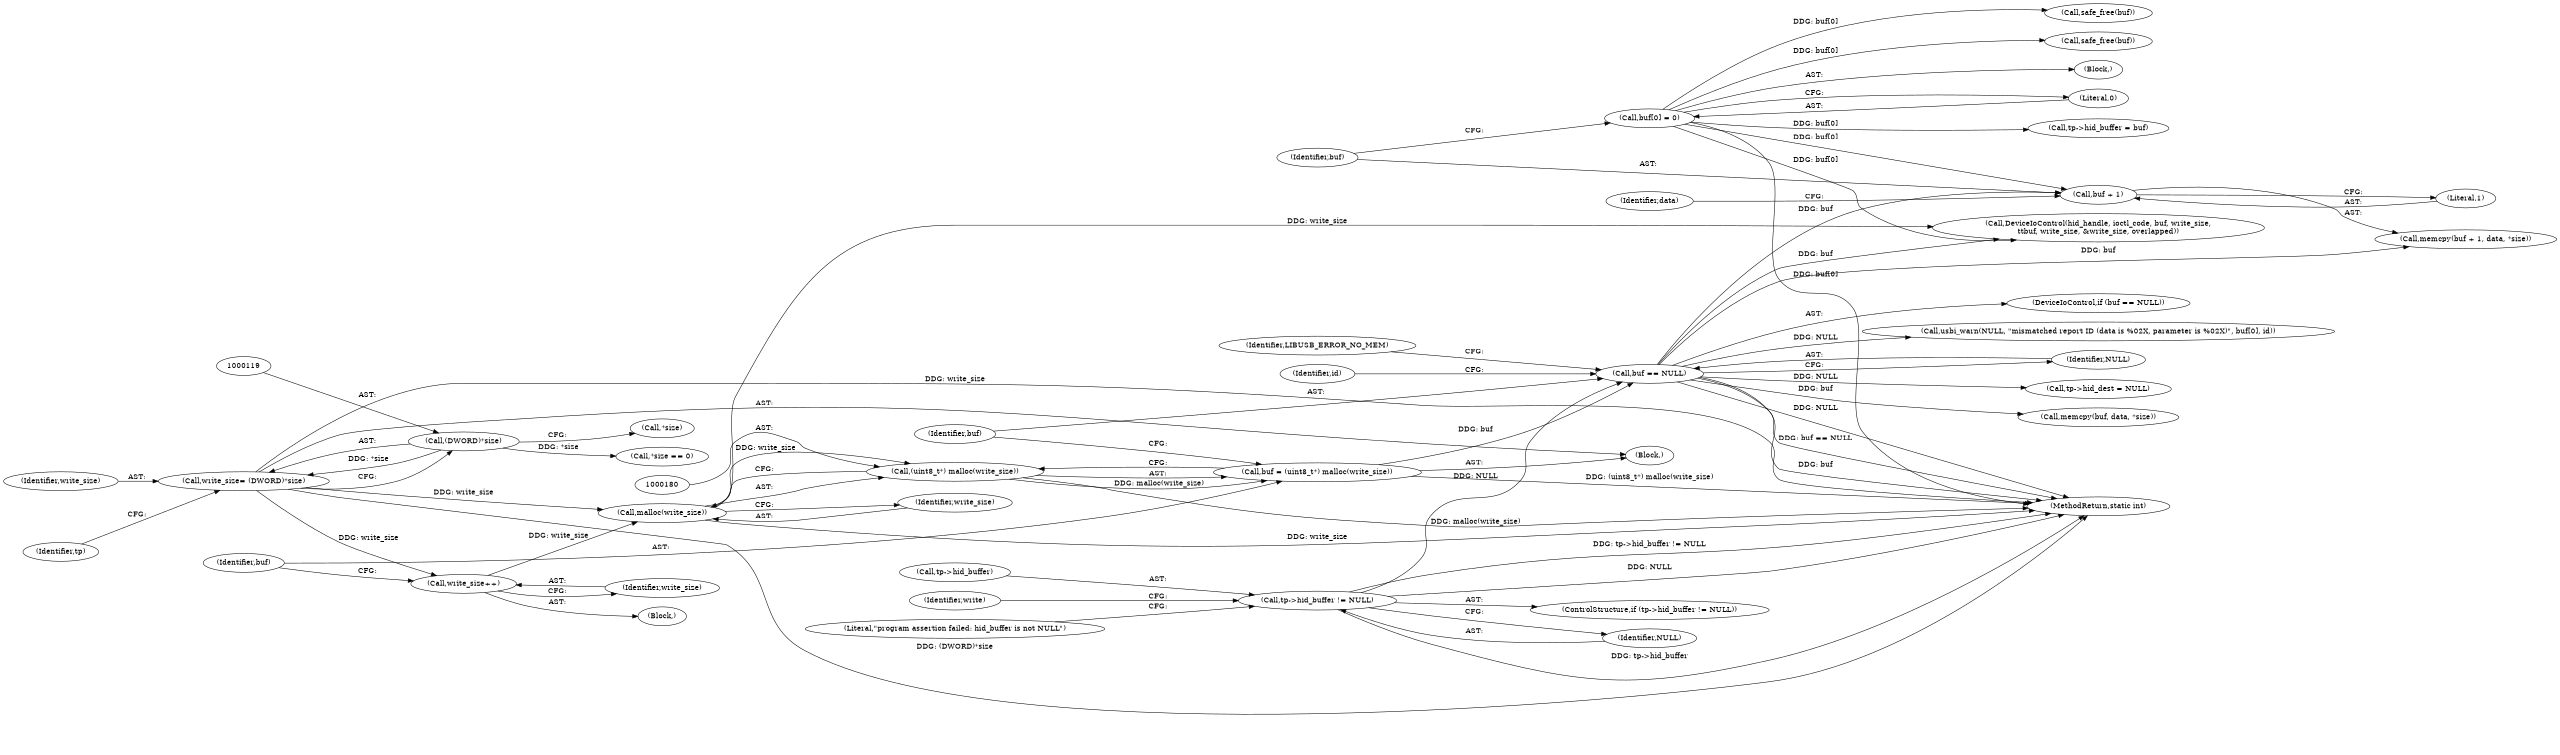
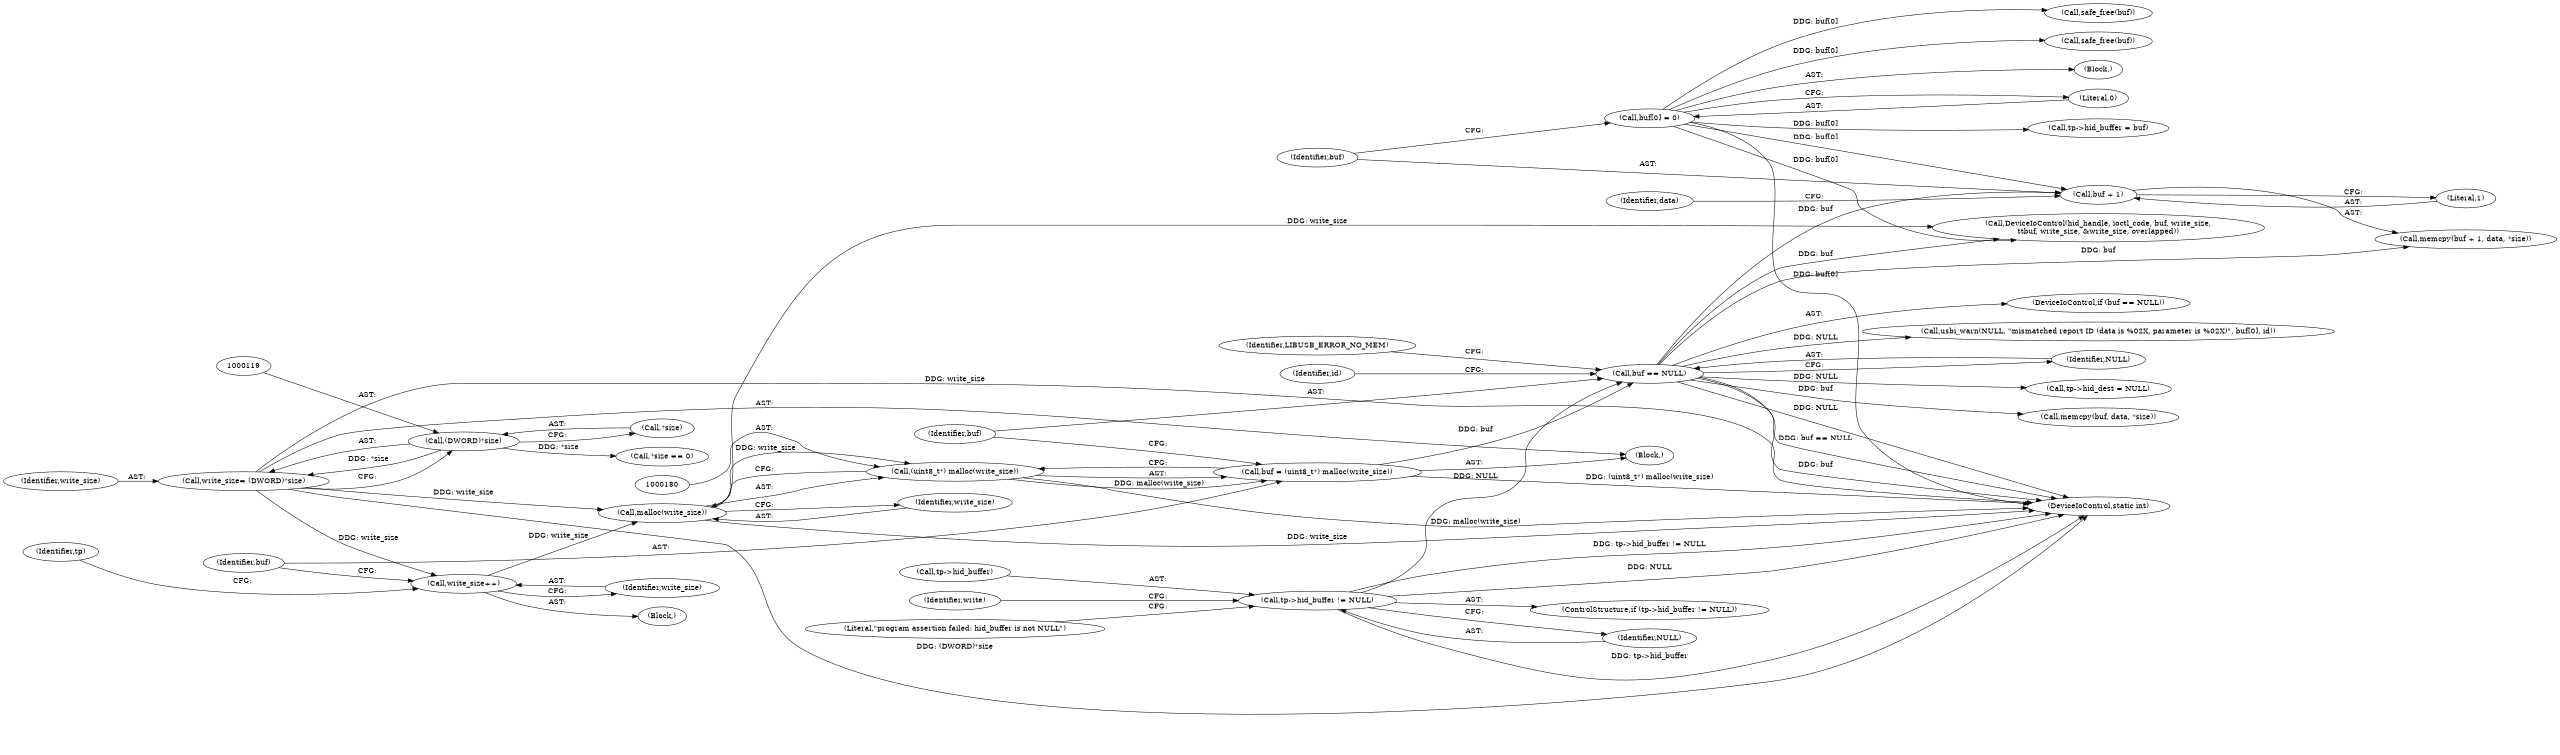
none -> (569, 429)
(2098, 506) -> (2098, 506)
(148, 518) -> (244, 593)
